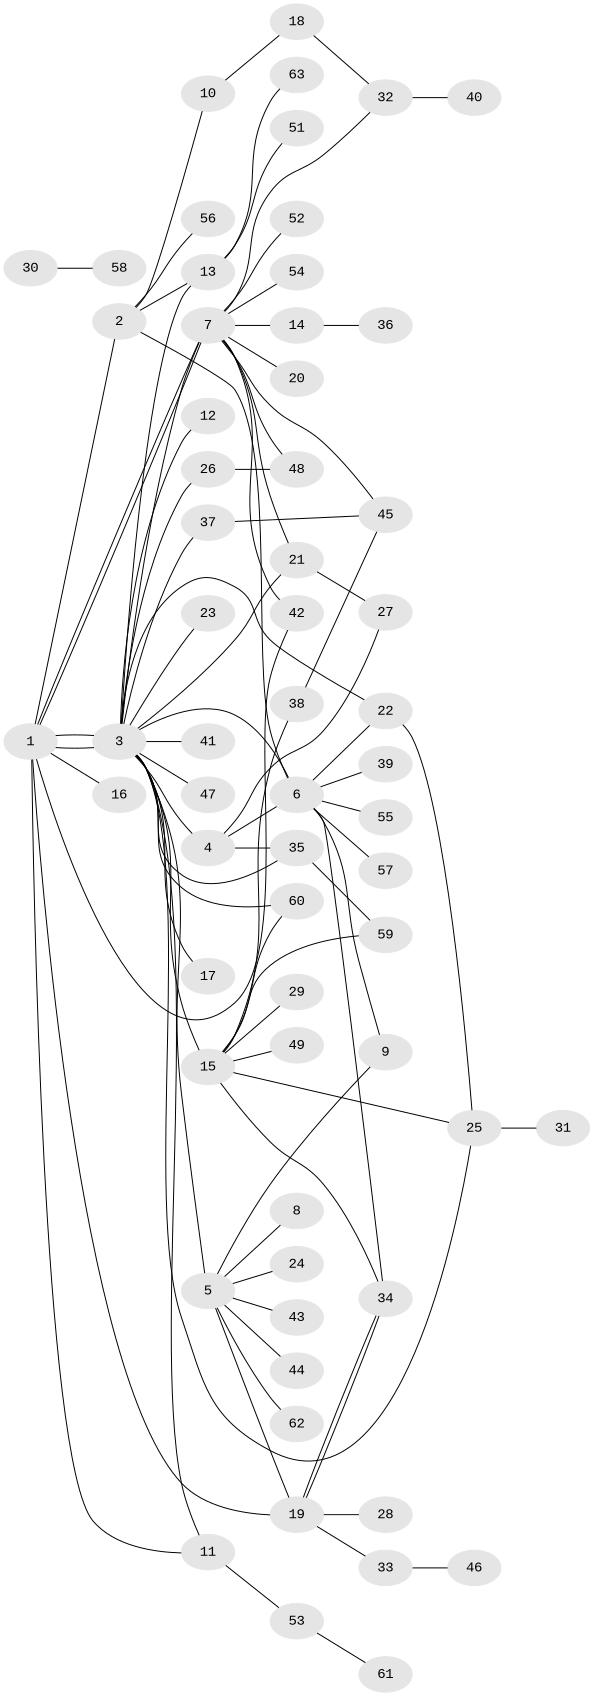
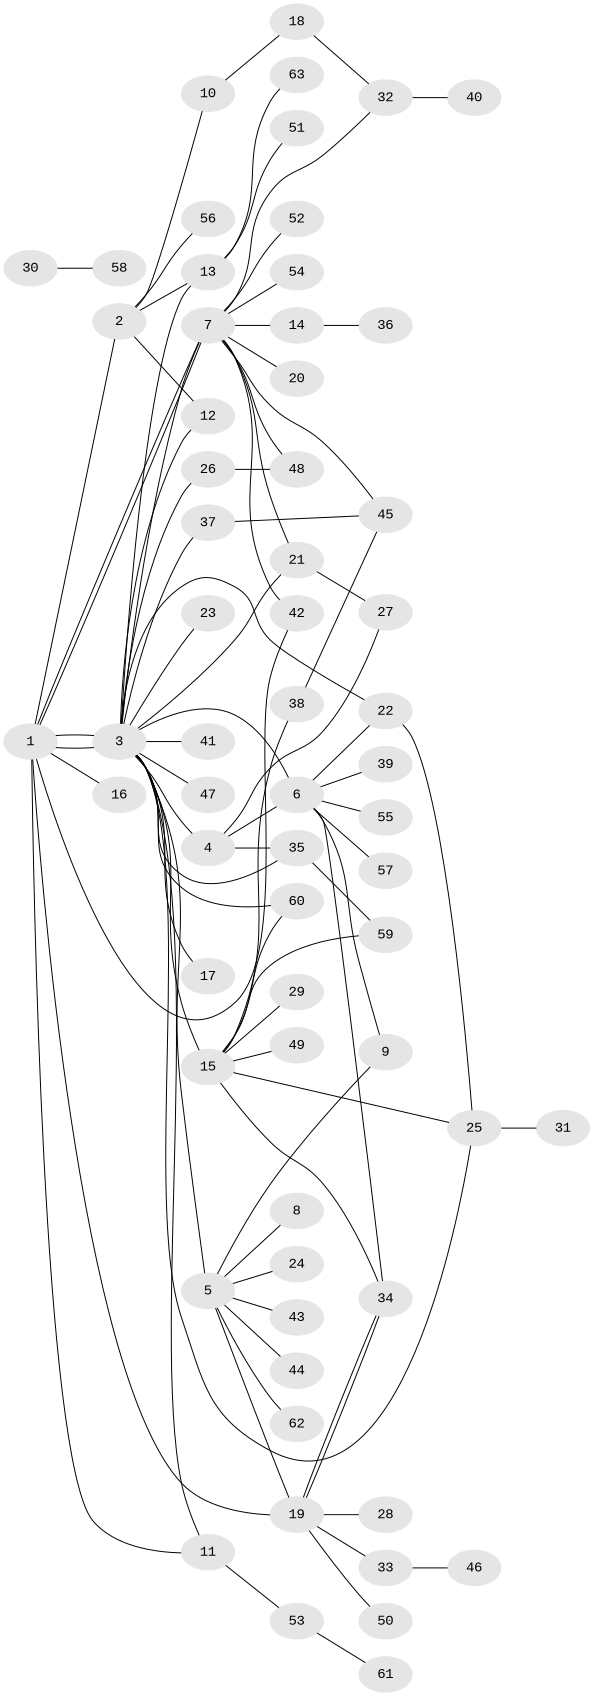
(260, 529) -> (167, 372)
none -> (386, 1621)
